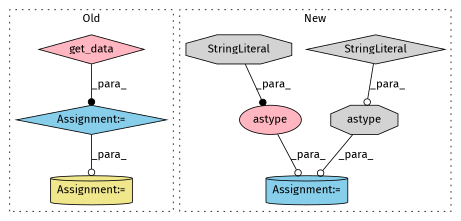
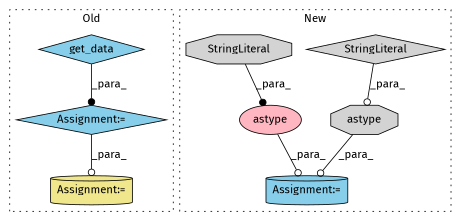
(91, 49) -> (91, 49)
